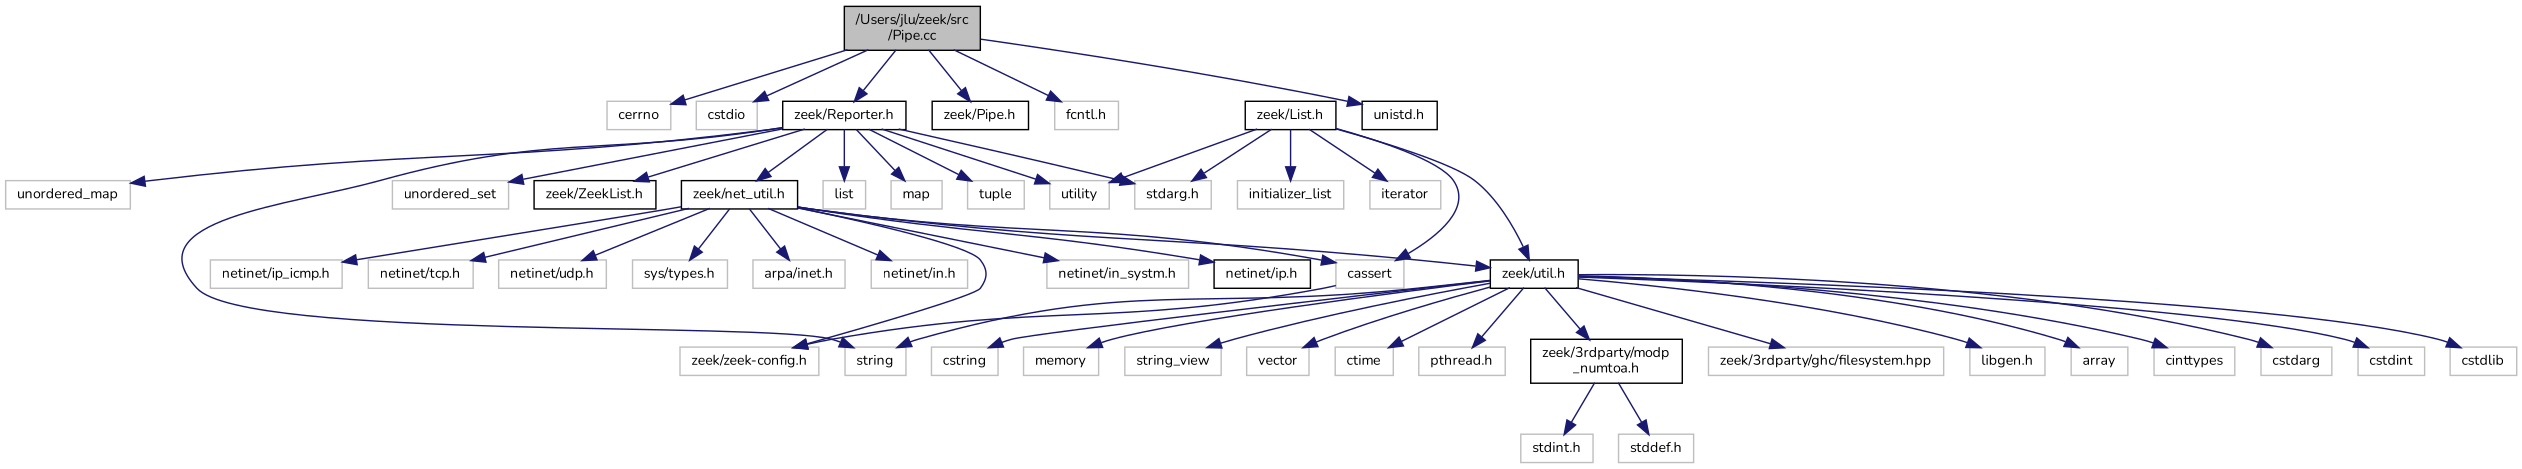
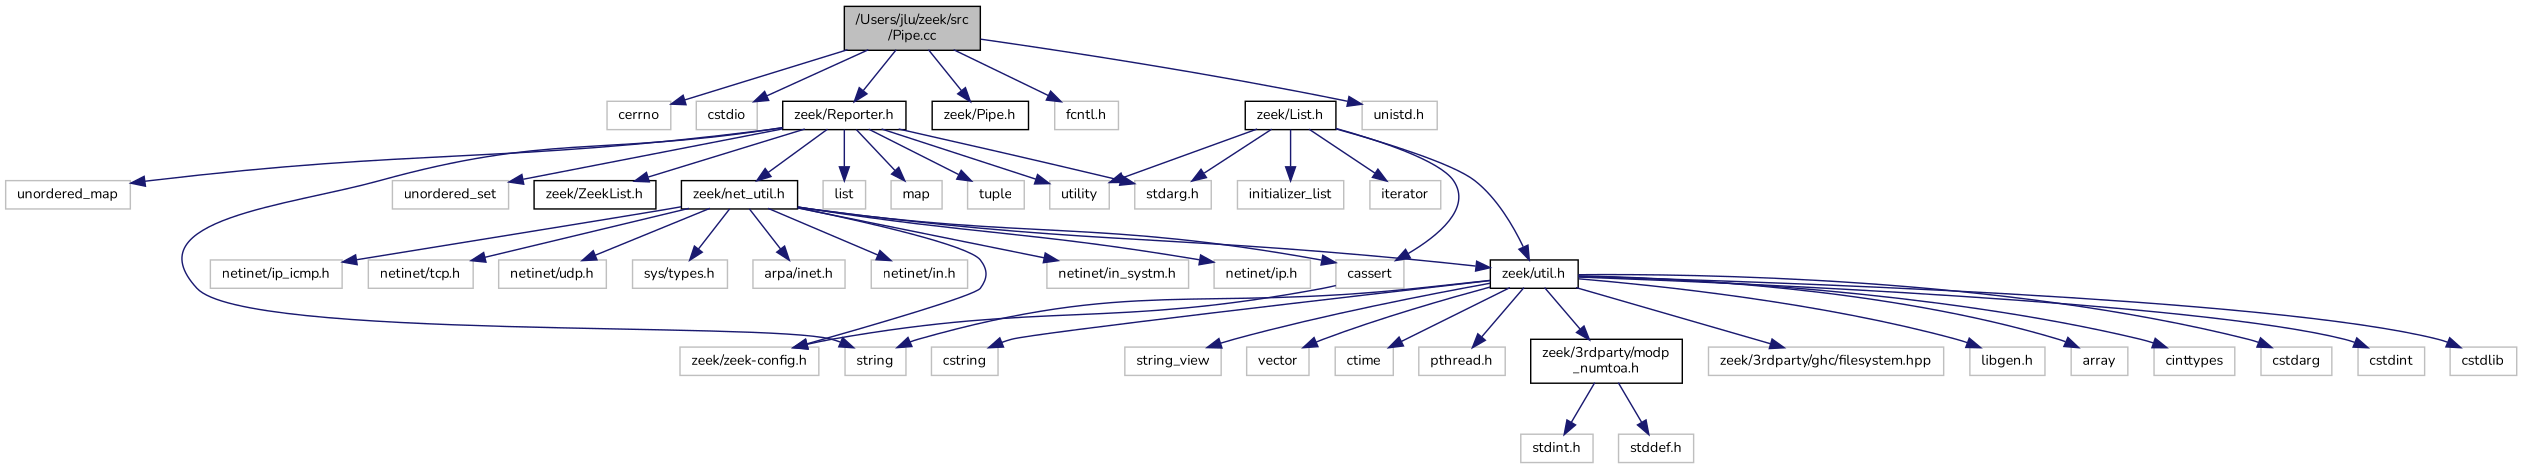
(1400, 115) -> (1400, 115)
(1262, 274) -> (1262, 274)
(1061, 361) -> none
